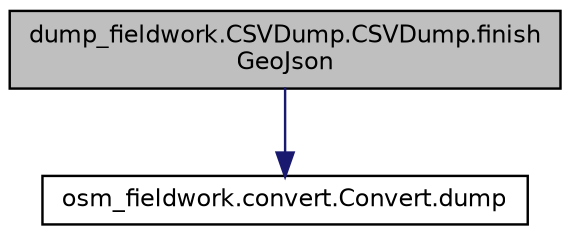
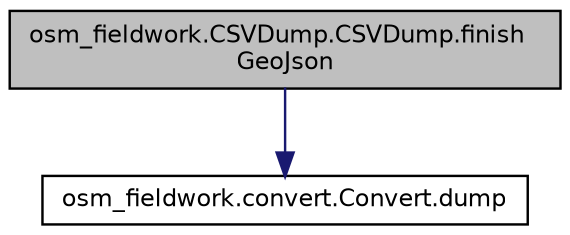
(285, 50) -> (285, 50)
